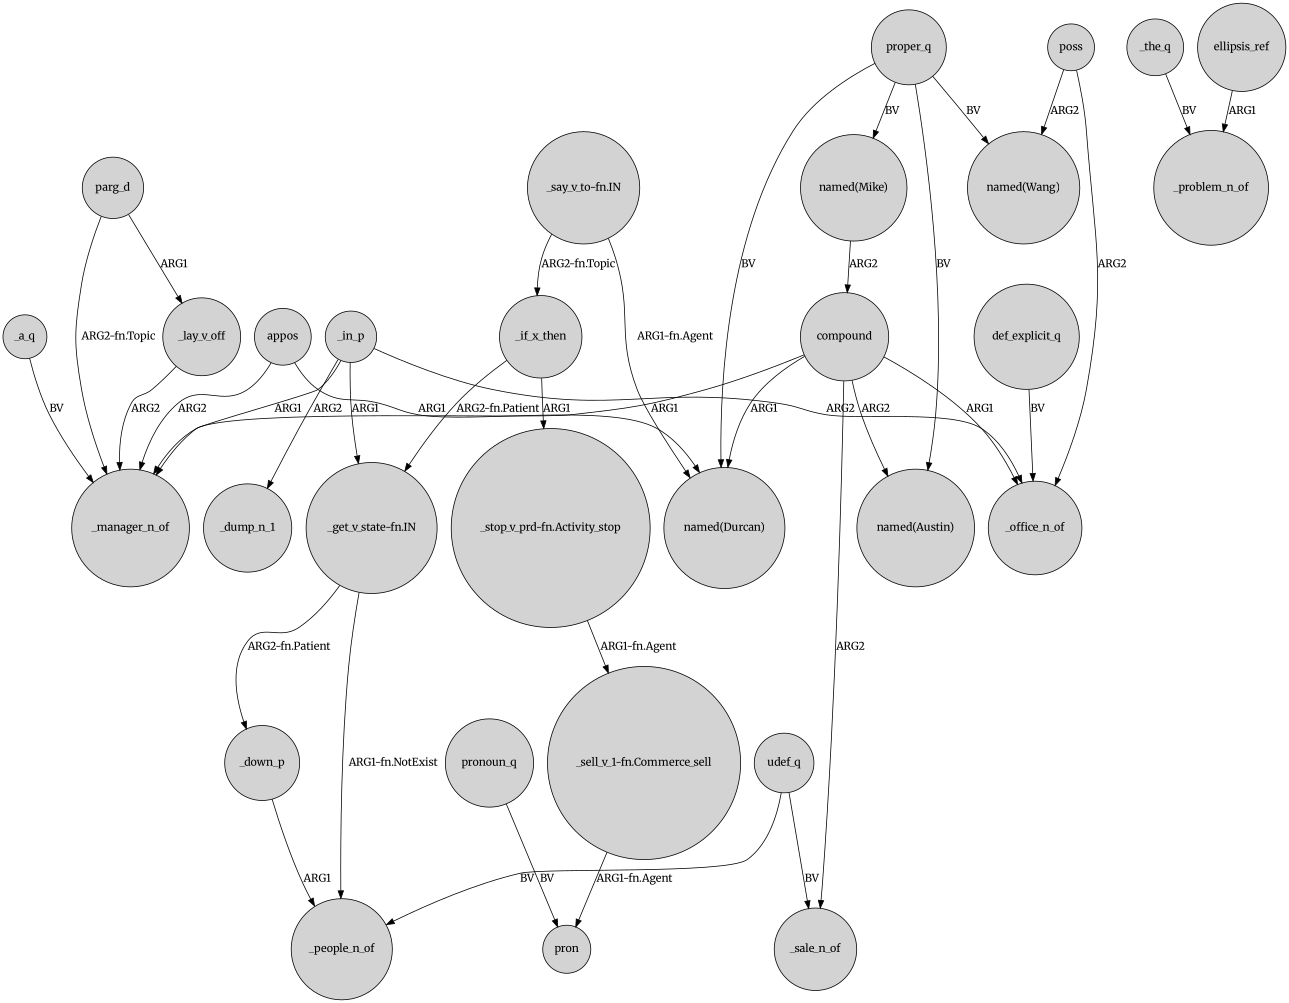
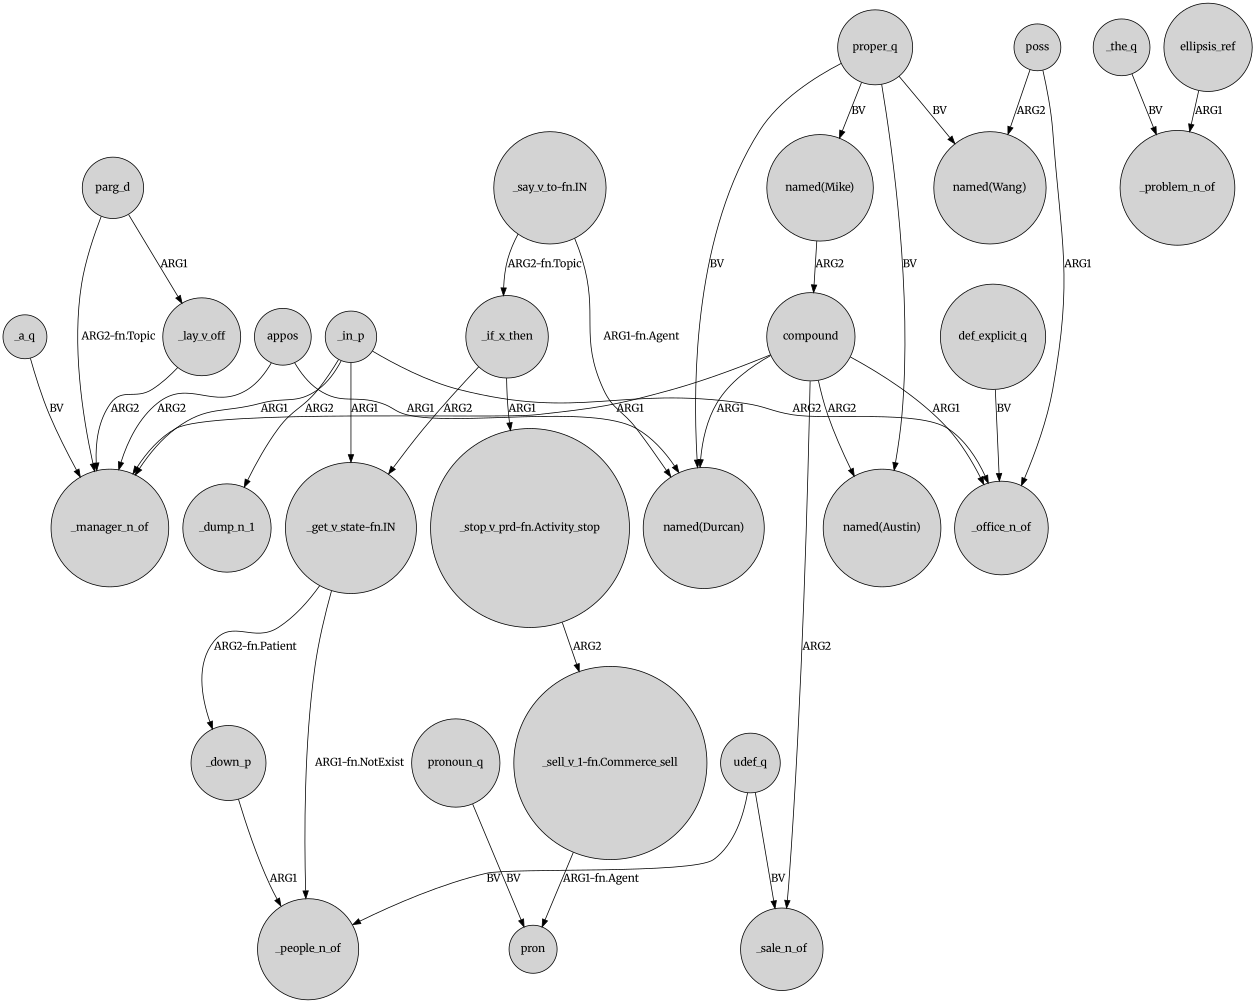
(1112, 265) -> (1078, 265)
(498, 409) -> (458, 409)
(639, 647) -> (587, 647)
